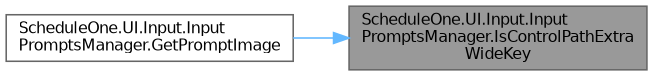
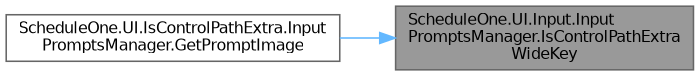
(150, 38) -> (173, 38)
